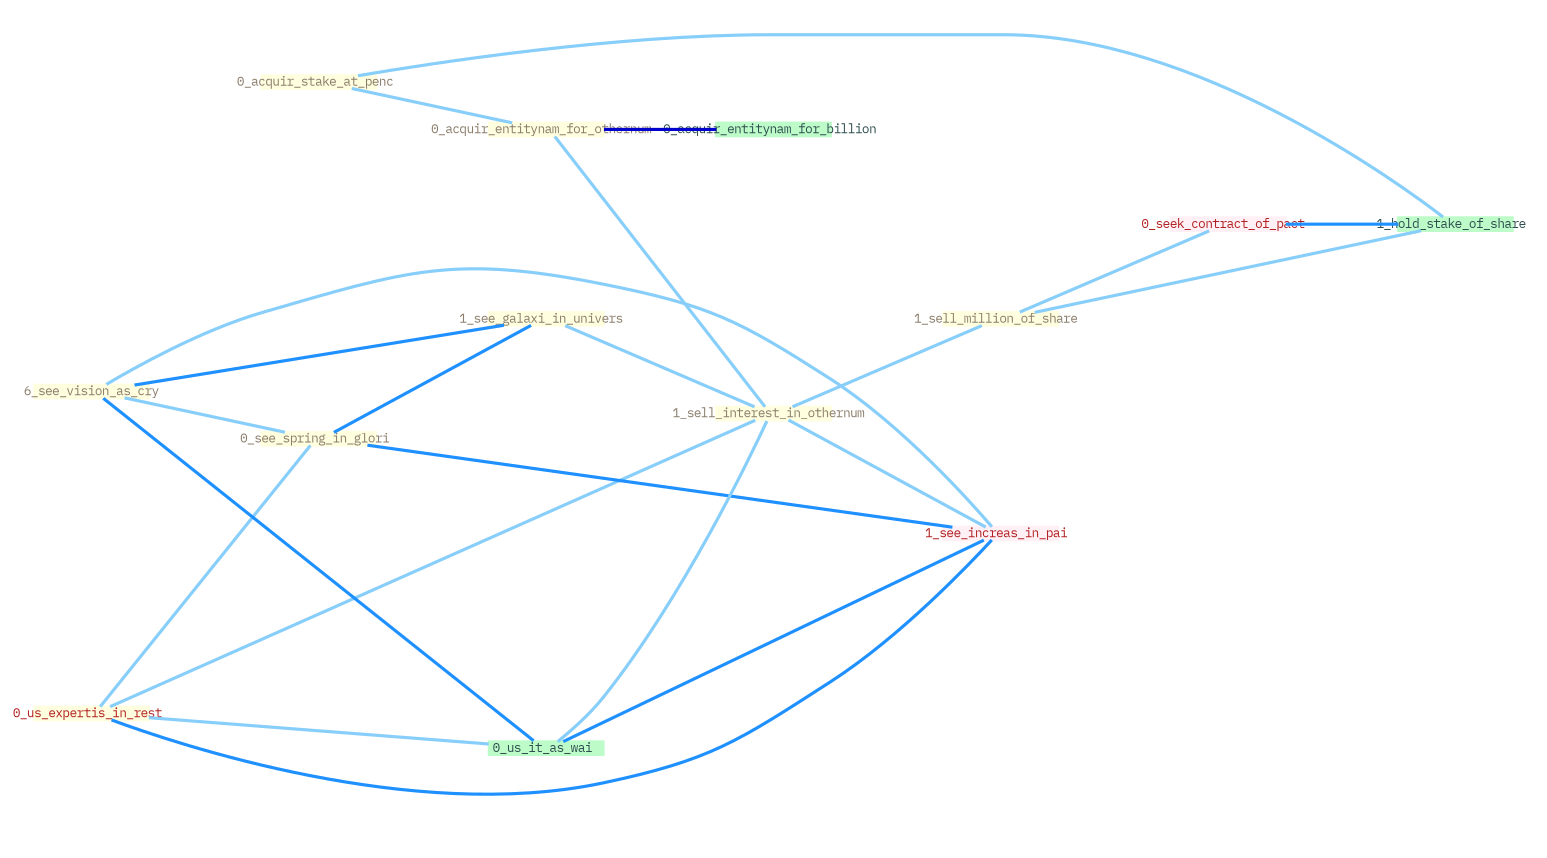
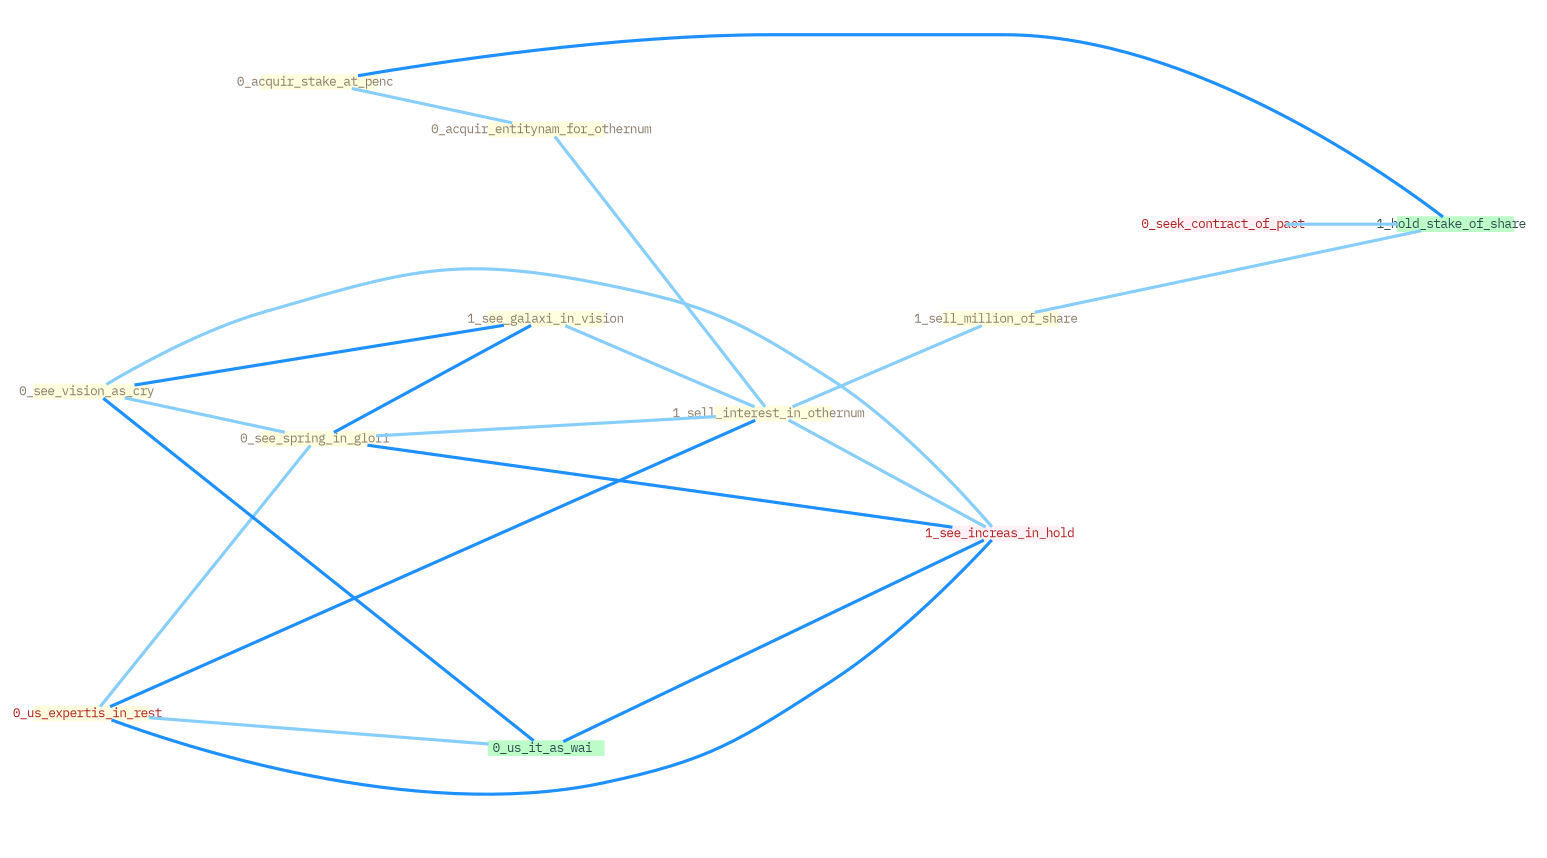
(921, 35) -> (921, 35)
(773, 129) -> none
(1342, 224) -> (1342, 224)
(1114, 271) -> none
(546, 319) -> (546, 319)
(92, 391) -> (92, 391)
(1001, 534) -> (1001, 534)
(433, 563) -> (433, 563)
(676, 591) -> (546, 426)
